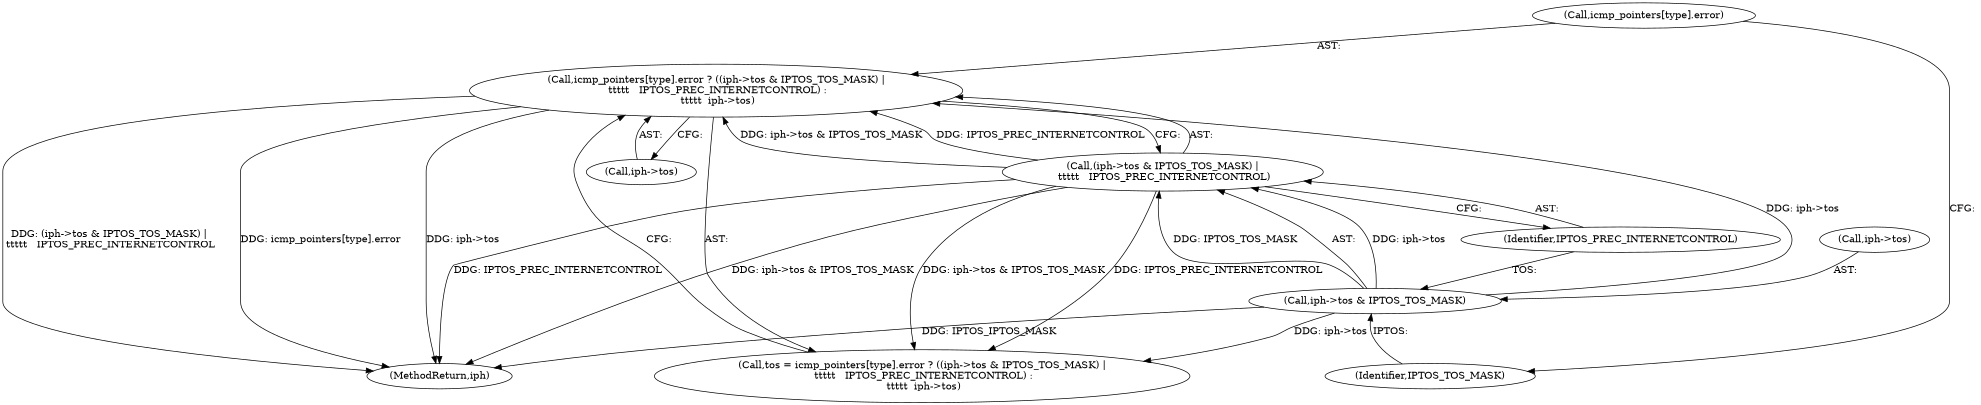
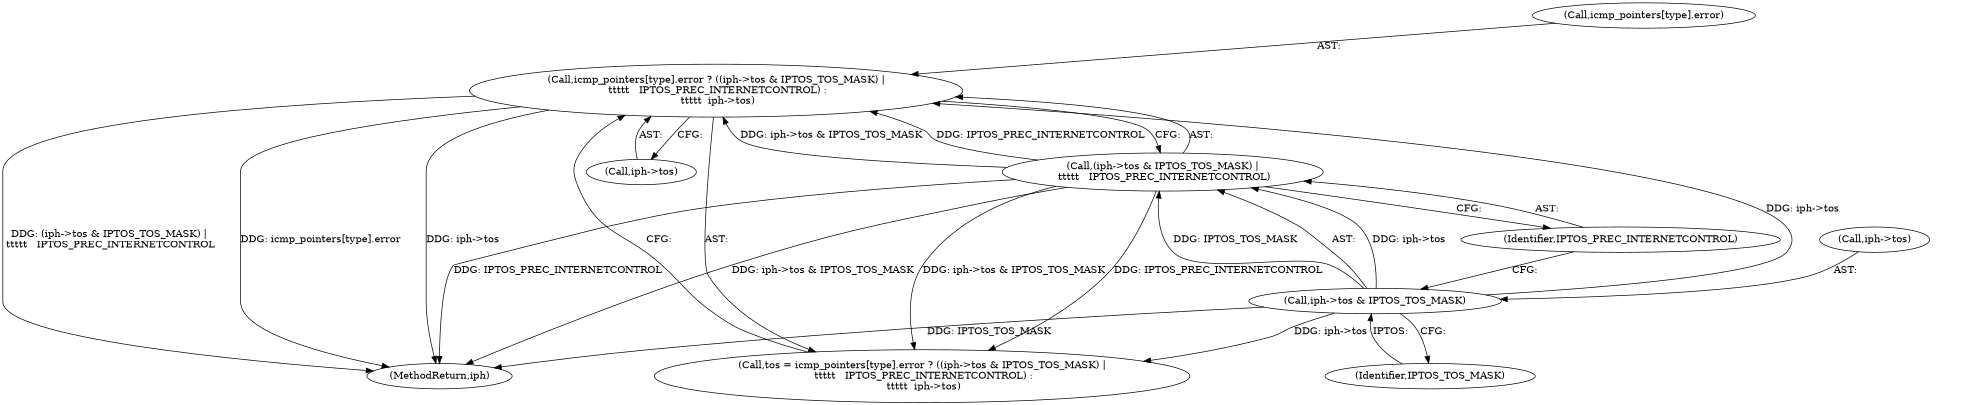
(1526, 270) -> (1526, 270)
(1949, 296) -> (1418, 332)
(989, 332) -> (989, 332)
